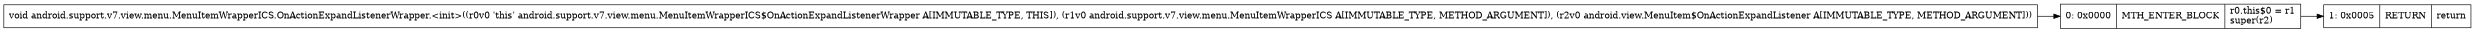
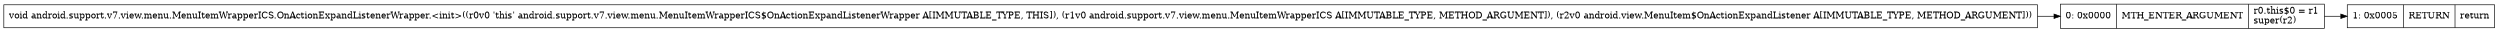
(2171, 16) -> (2182, 16)
